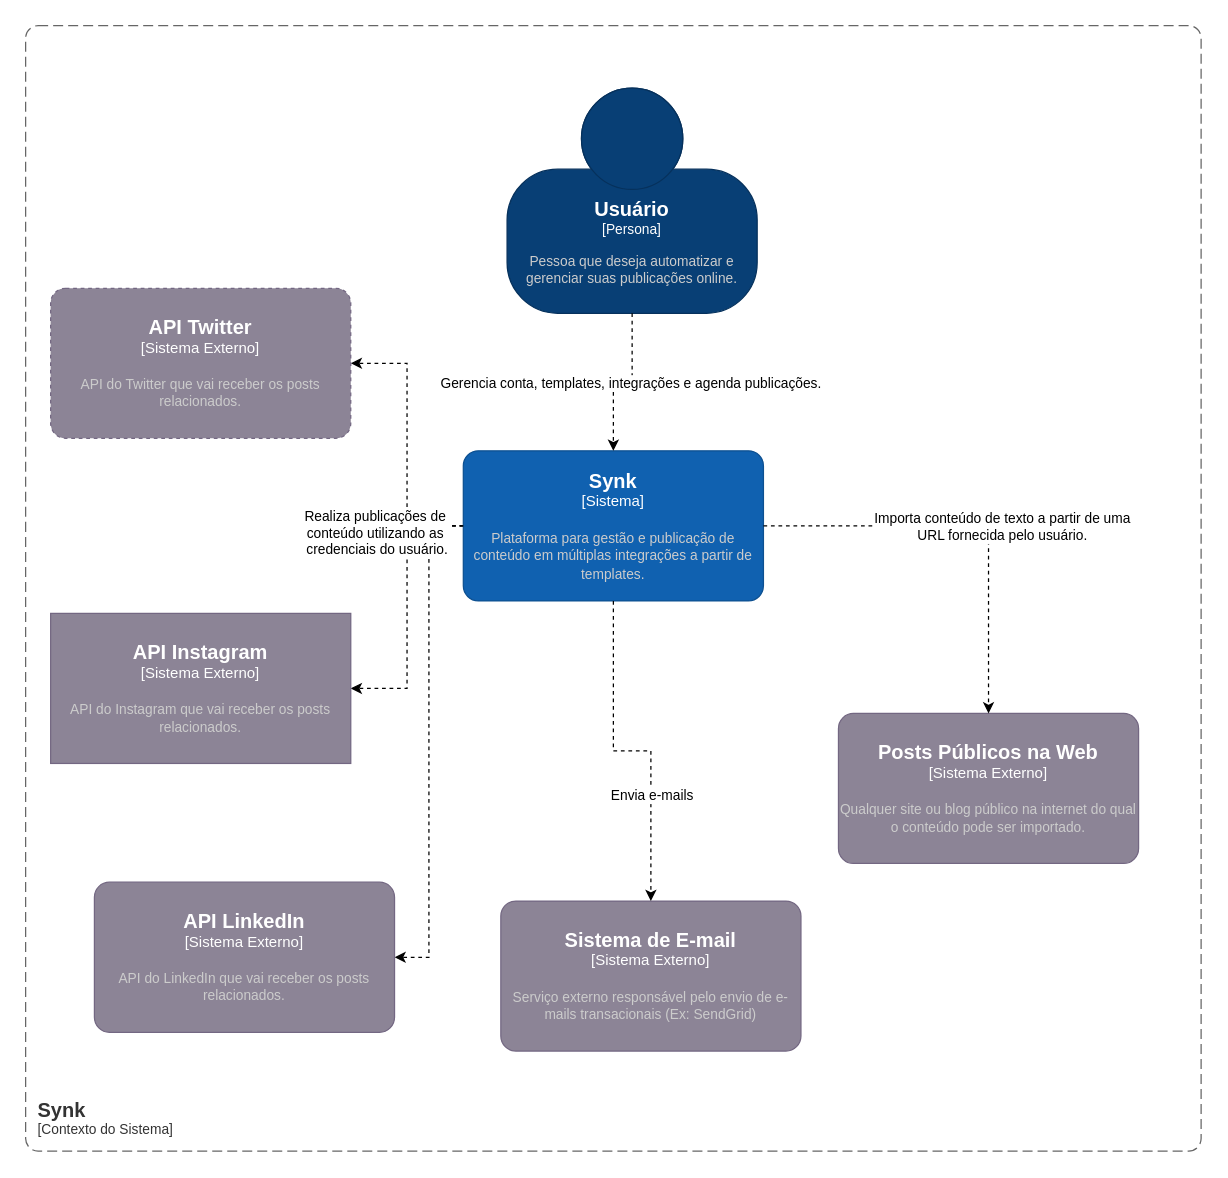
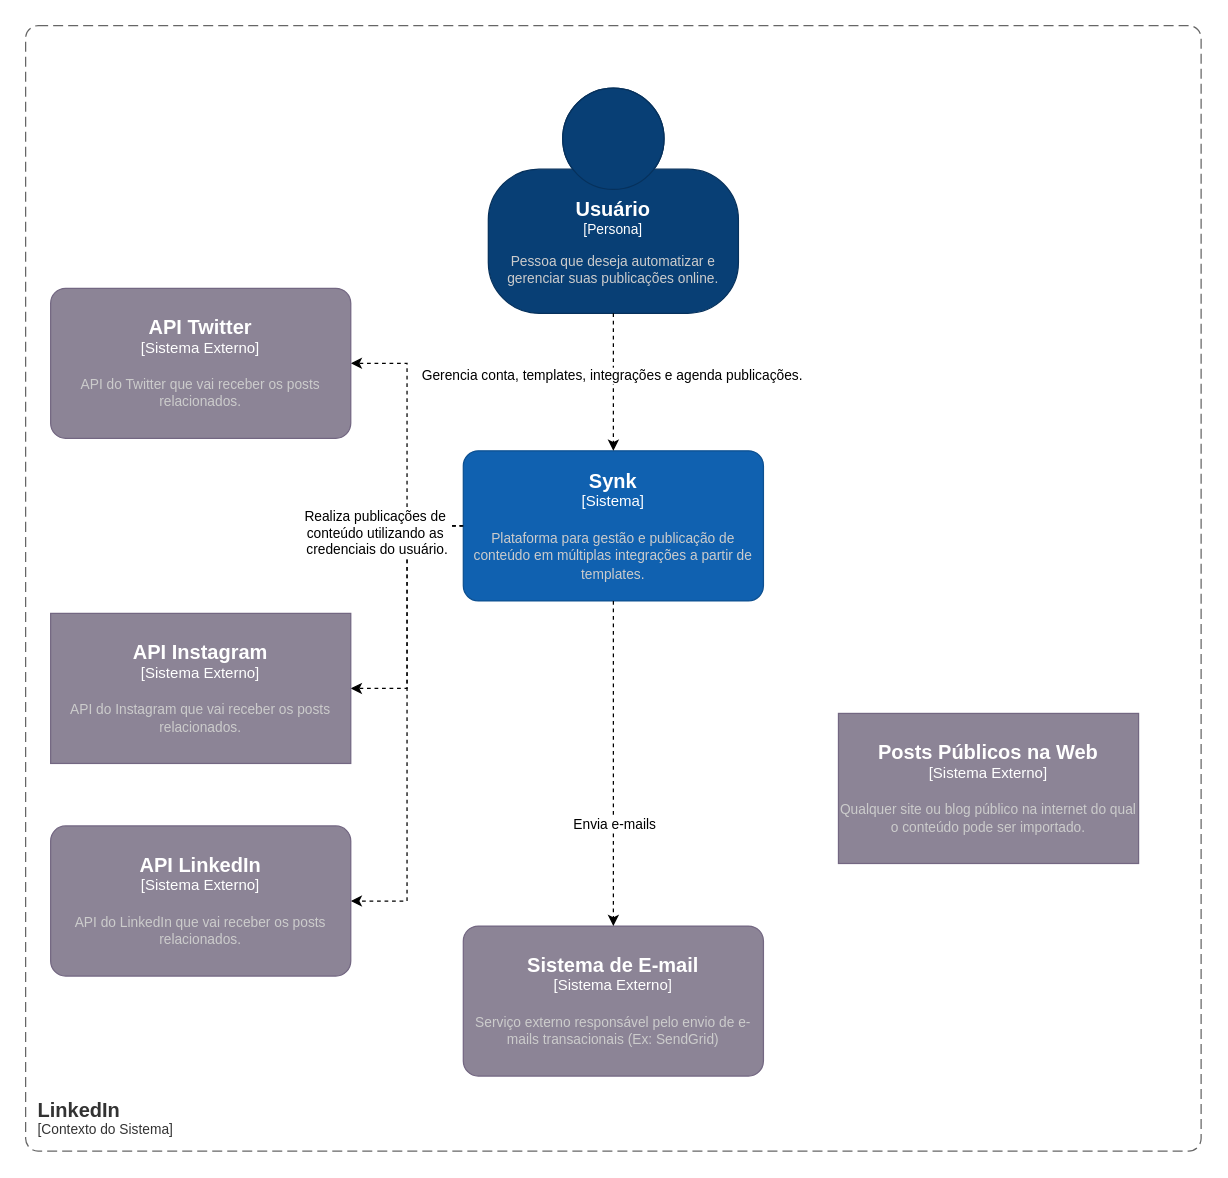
(632, 201) -> (613, 201)
(201, 363) -> (201, 363)
(988, 616) -> none
(988, 788) -> (988, 788)
(244, 957) -> (201, 901)
(651, 976) -> (613, 1001)
(114, 1120) -> (114, 1120)
